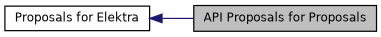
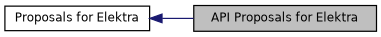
(285, 18) -> (285, 18)
